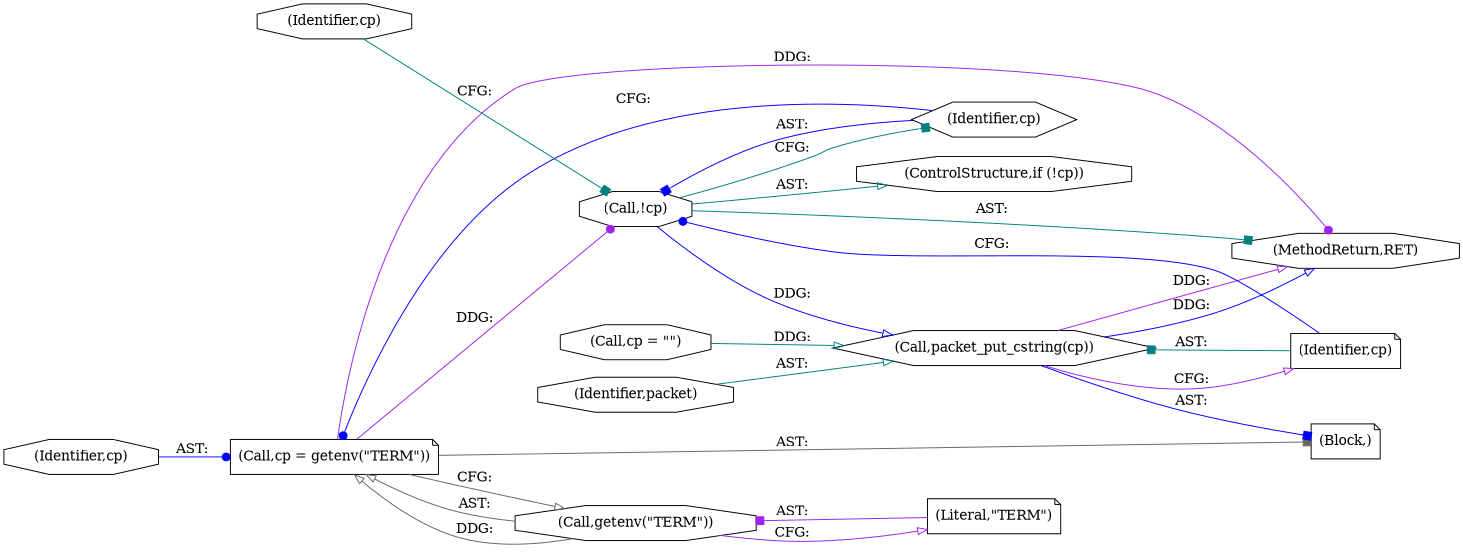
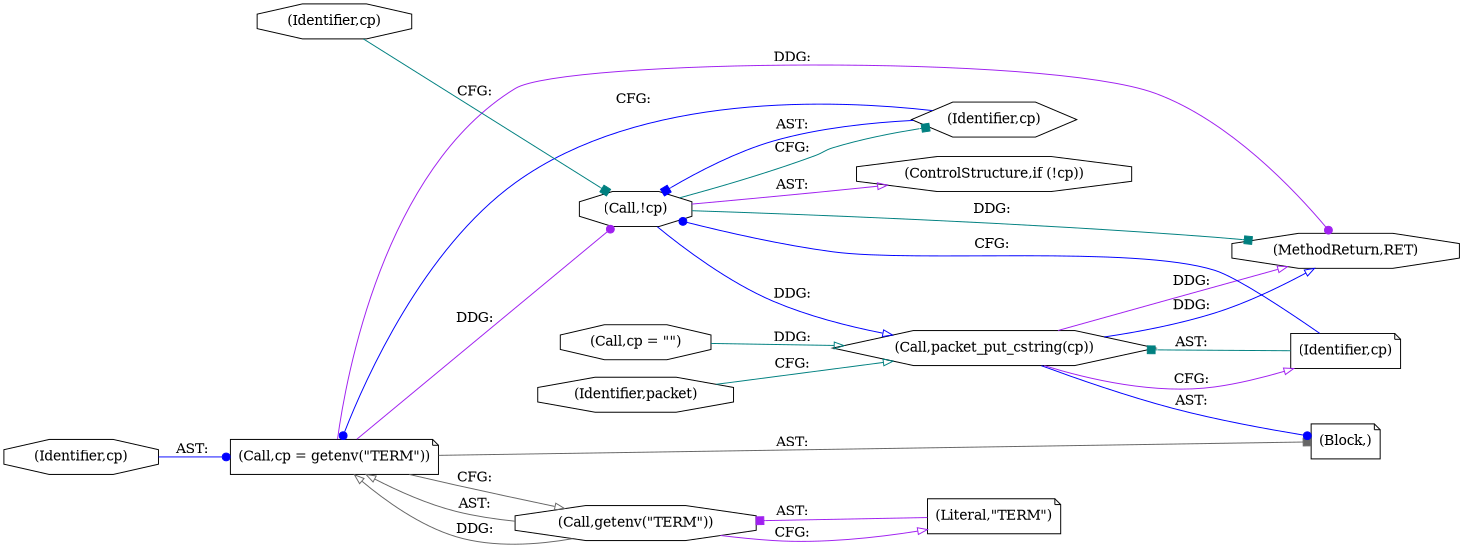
(785, 195) -> (785, 195)
(994, 210) -> (994, 210)
(794, 364) -> (794, 364)
(1170, 408) -> (1170, 408)
